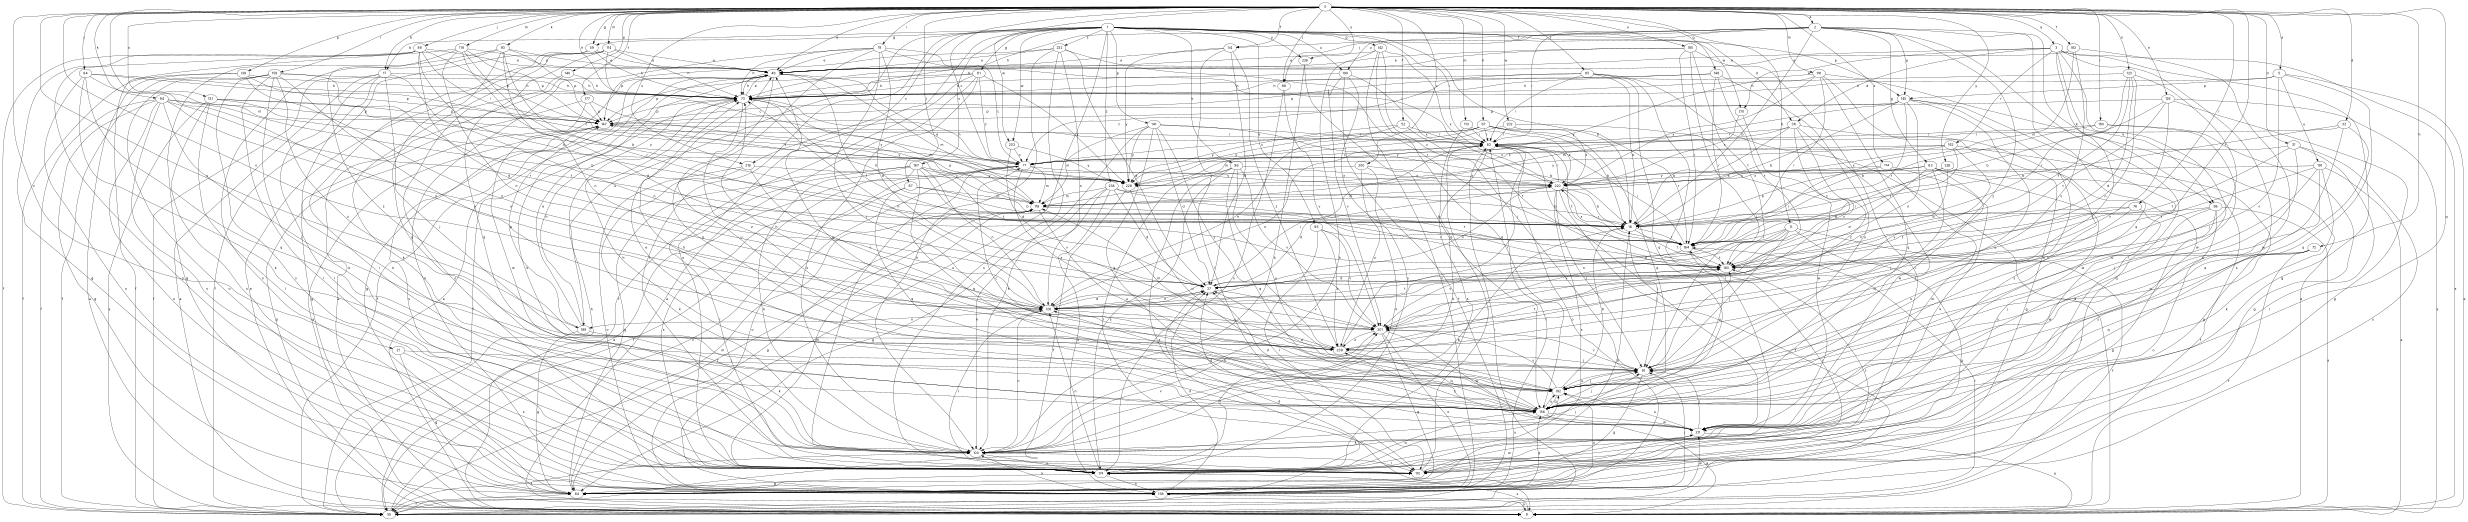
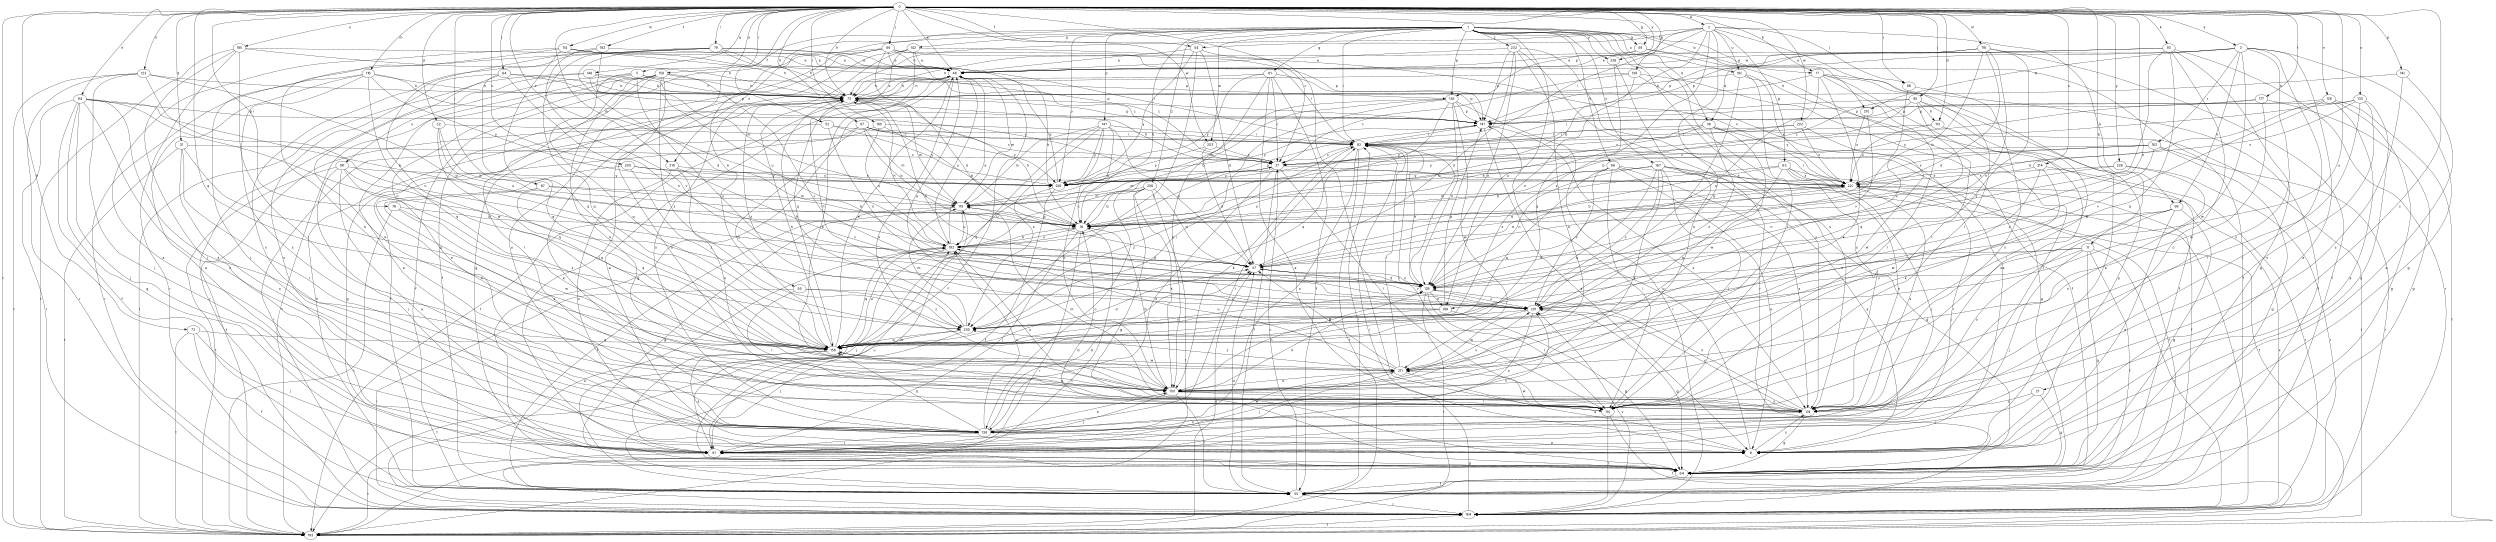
none -> (1105, 36)
(1166, 85) -> (1926, 111)
(1890, 307) -> (1018, 240)
